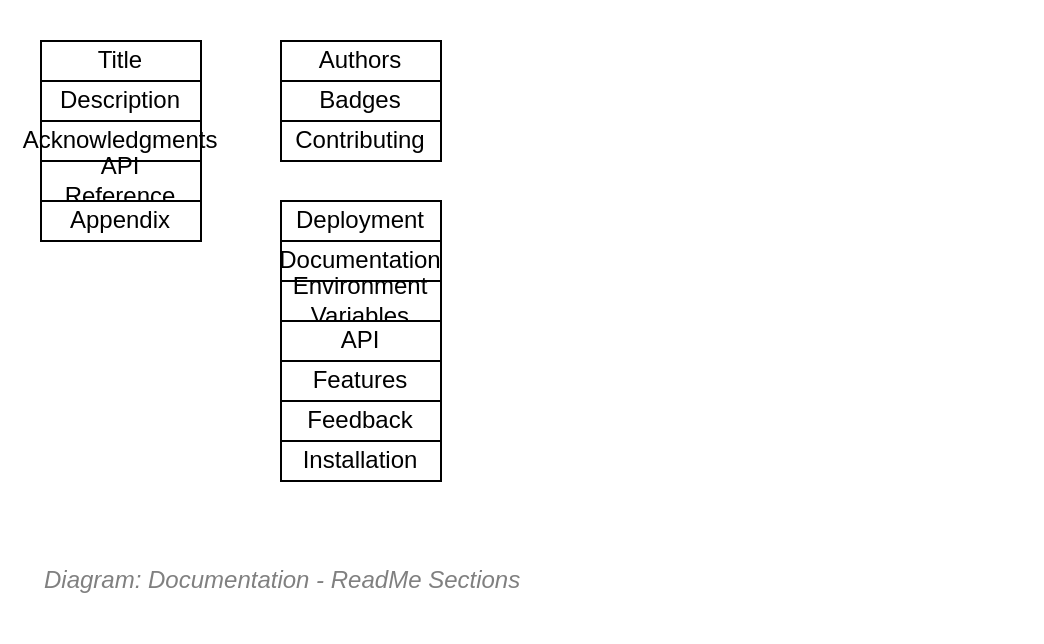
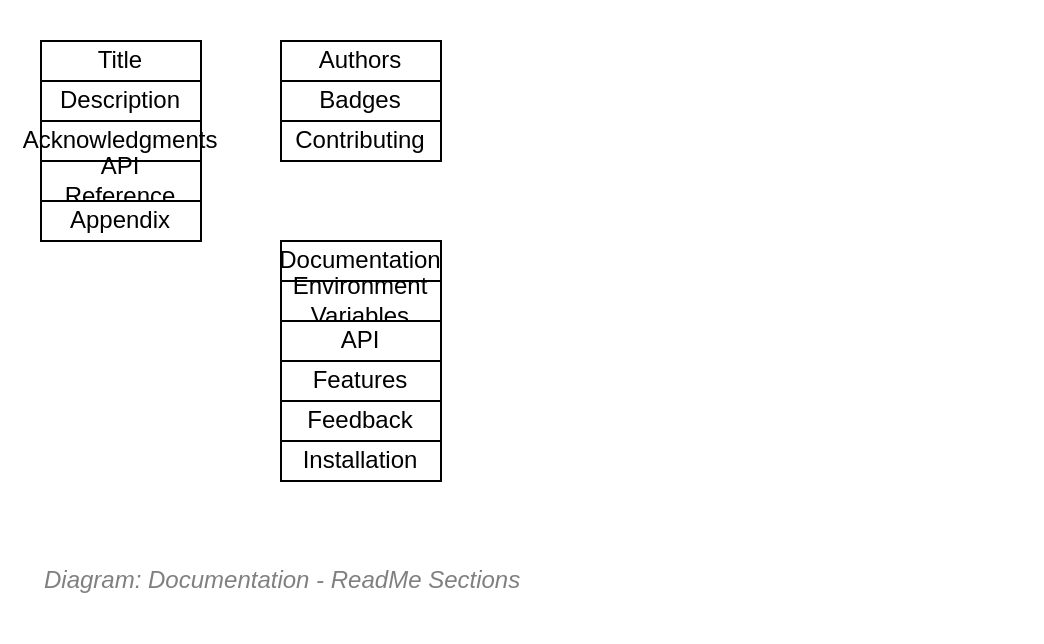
(361, 221) -> none
